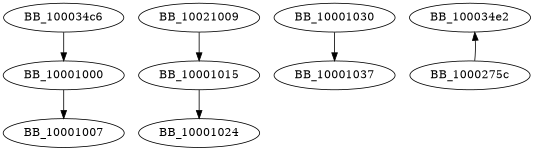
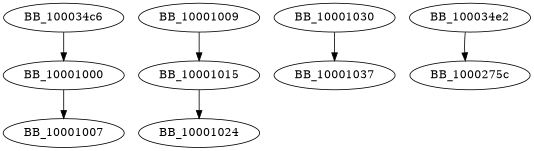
(199, 18) -> (199, 18)
(475, 51) -> (465, 43)
